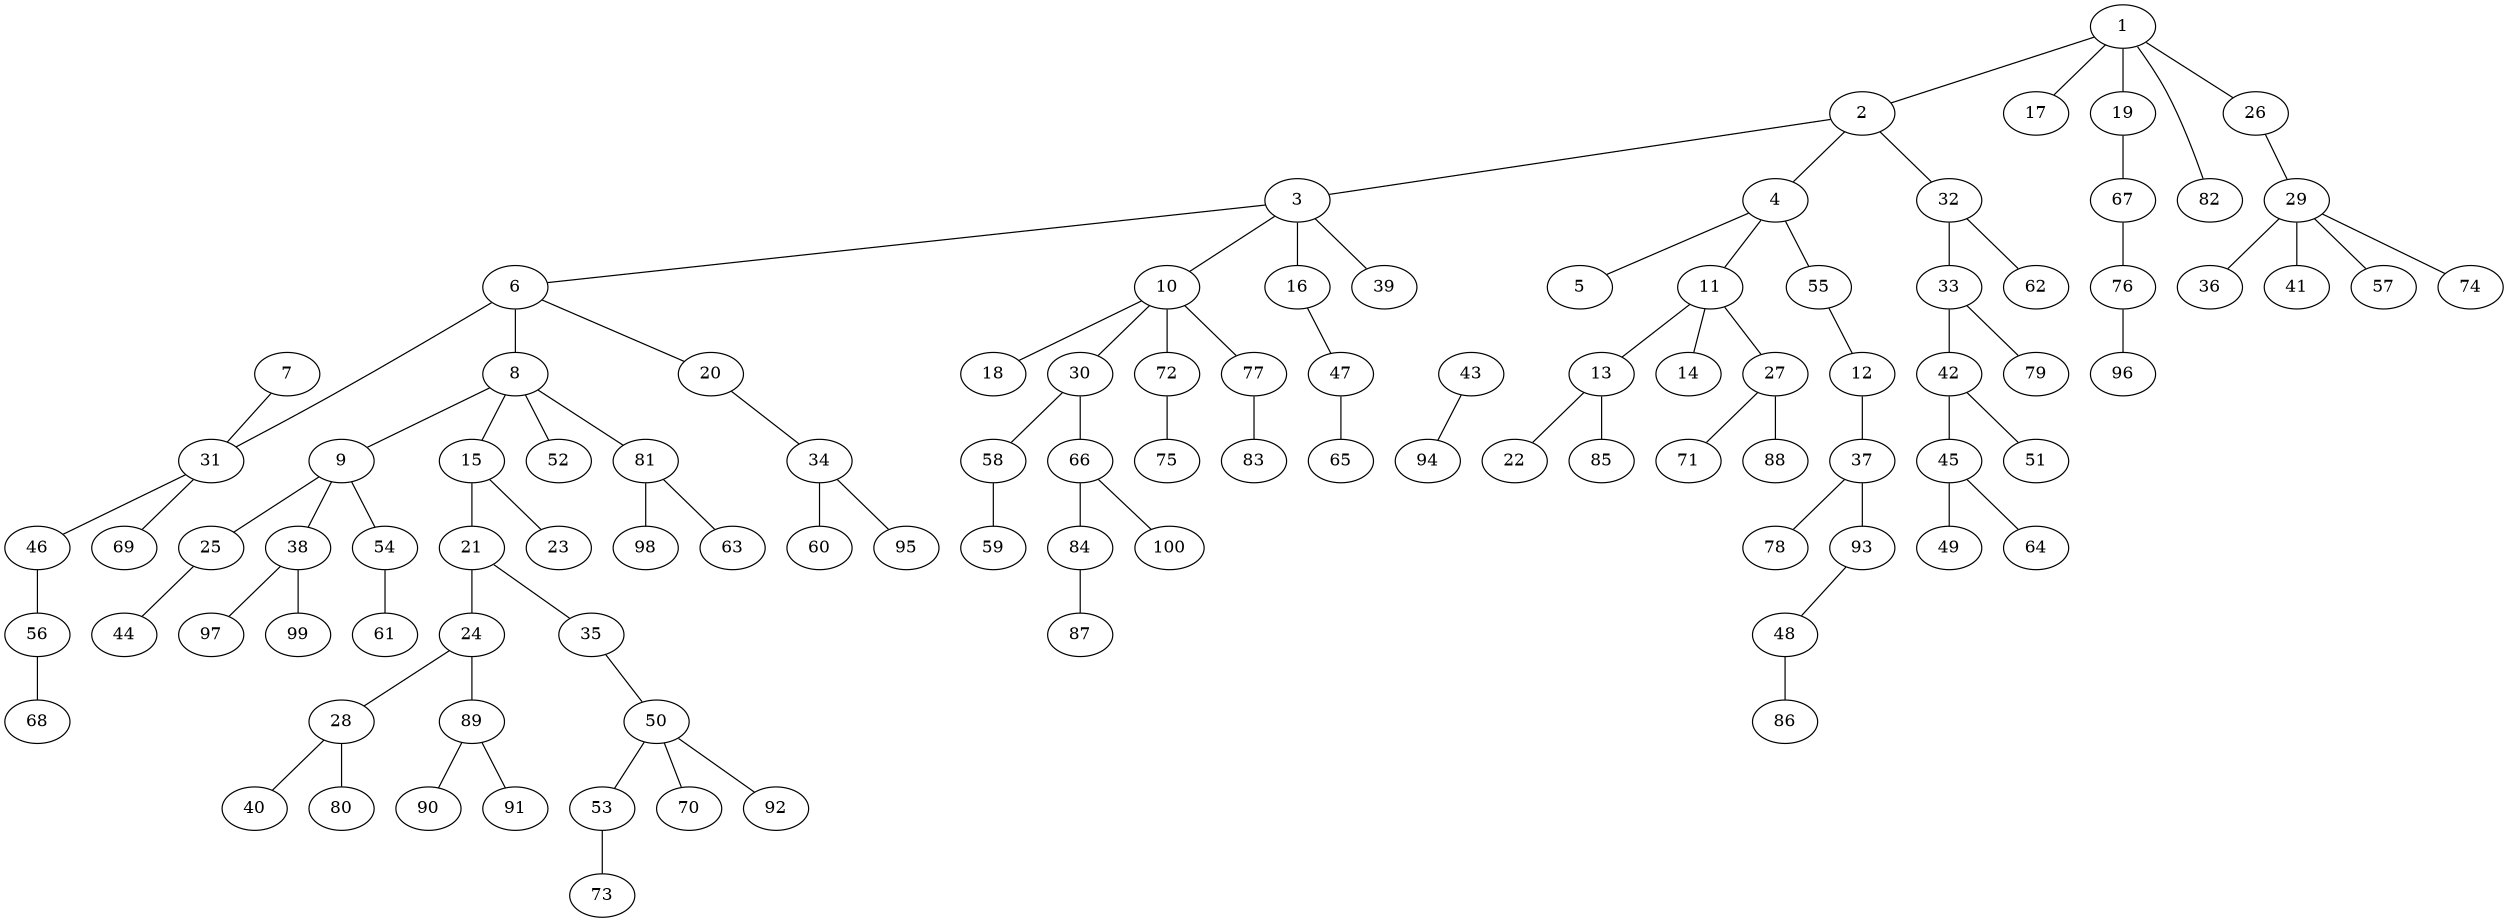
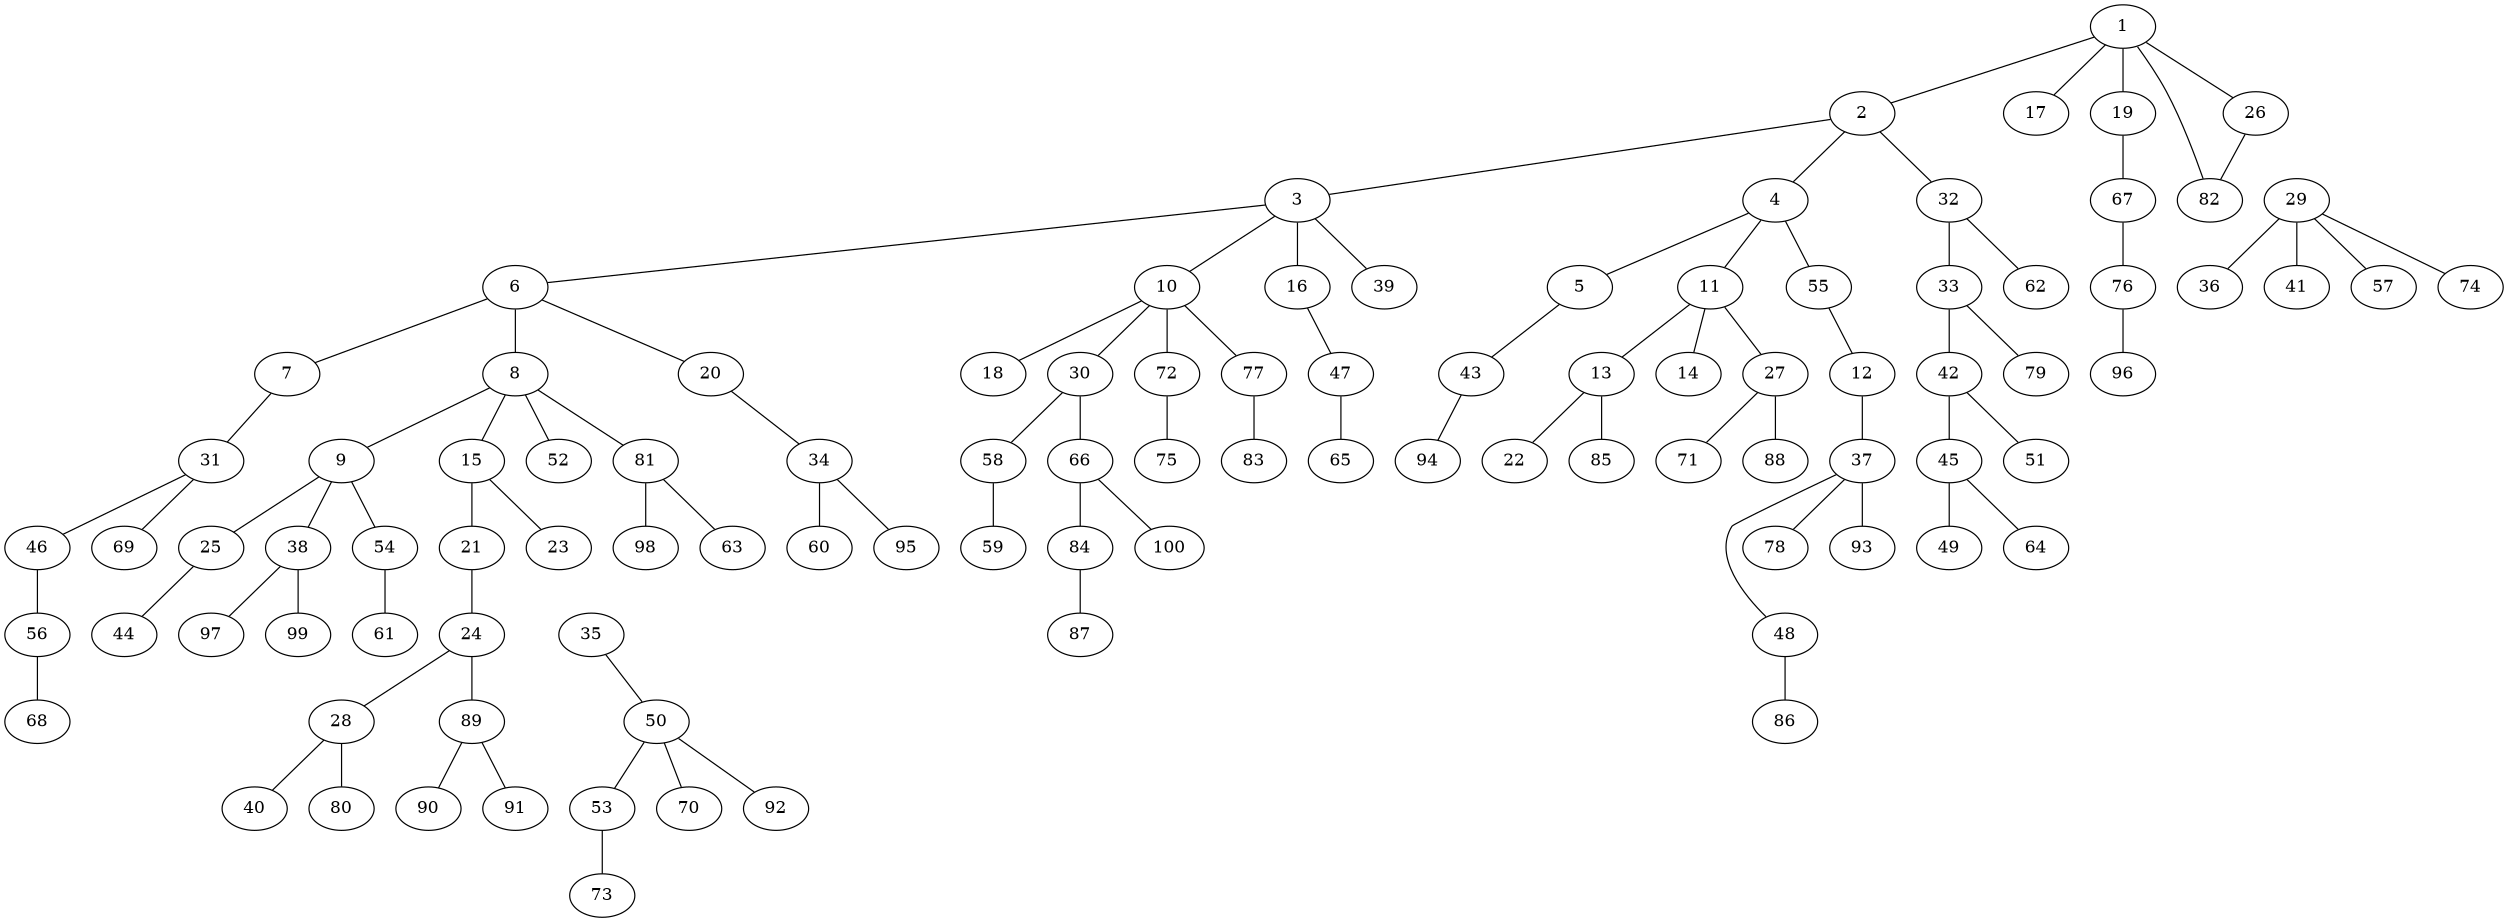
(2276, 157) -> (2233, 157)
none -> (1526, 331)
(365, 377) -> (401, 331)
(532, 591) -> none
(1824, 591) -> (1737, 523)
